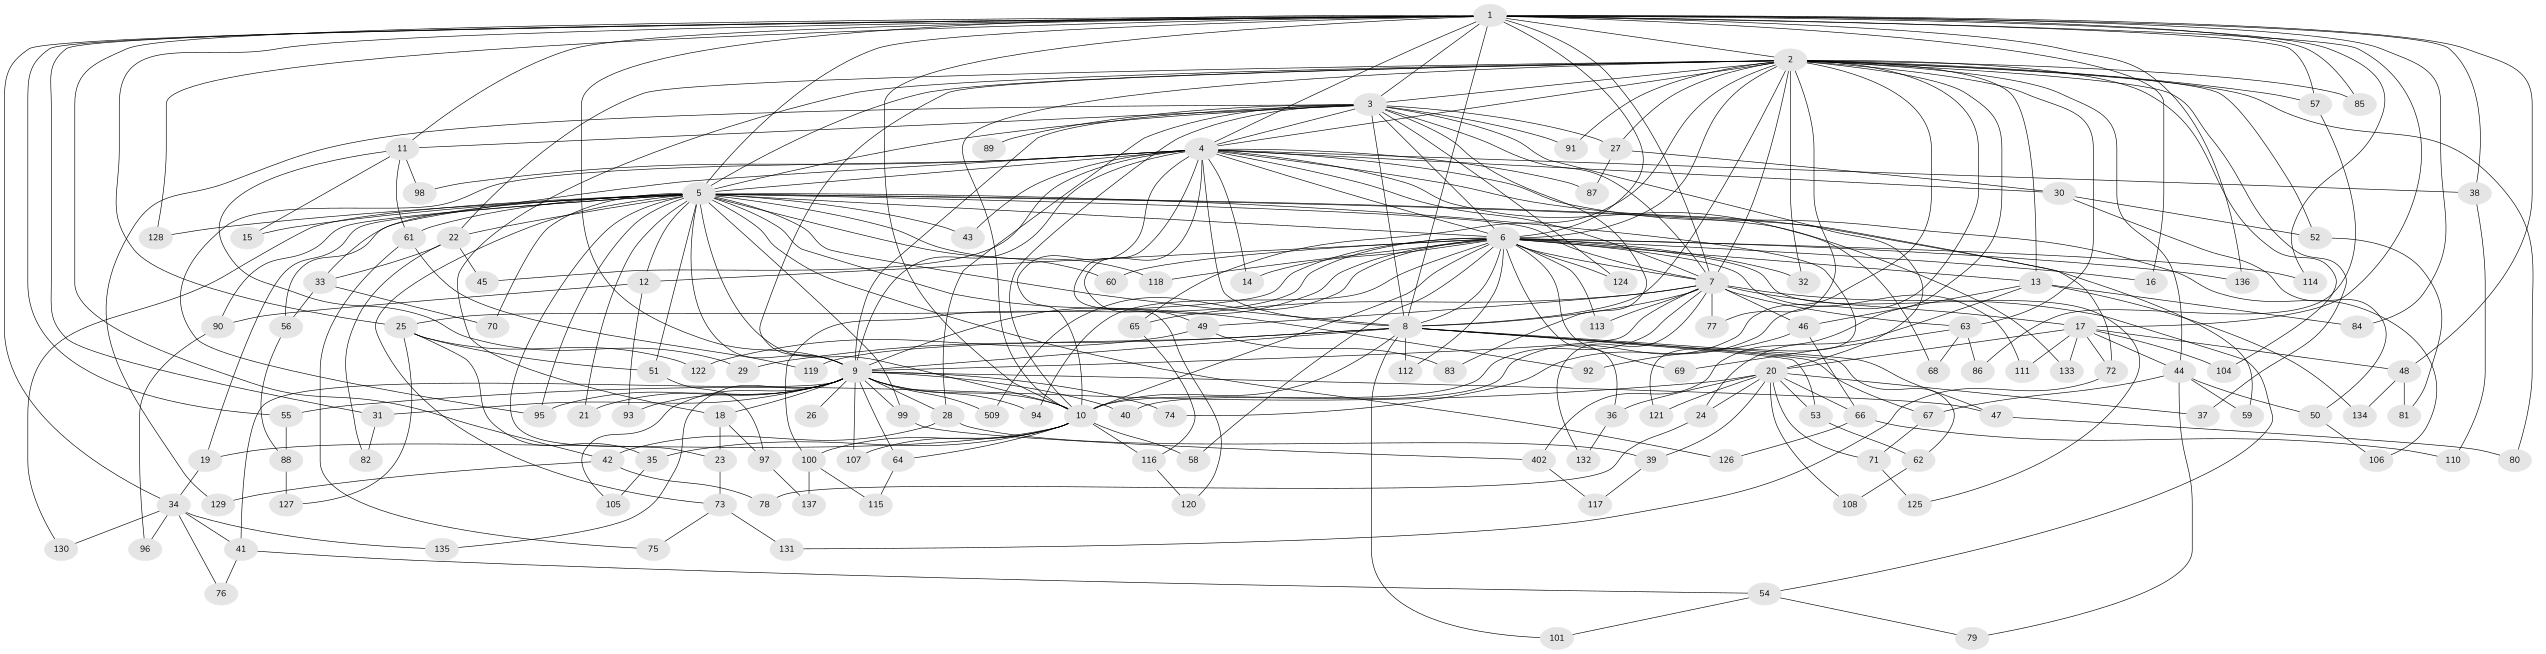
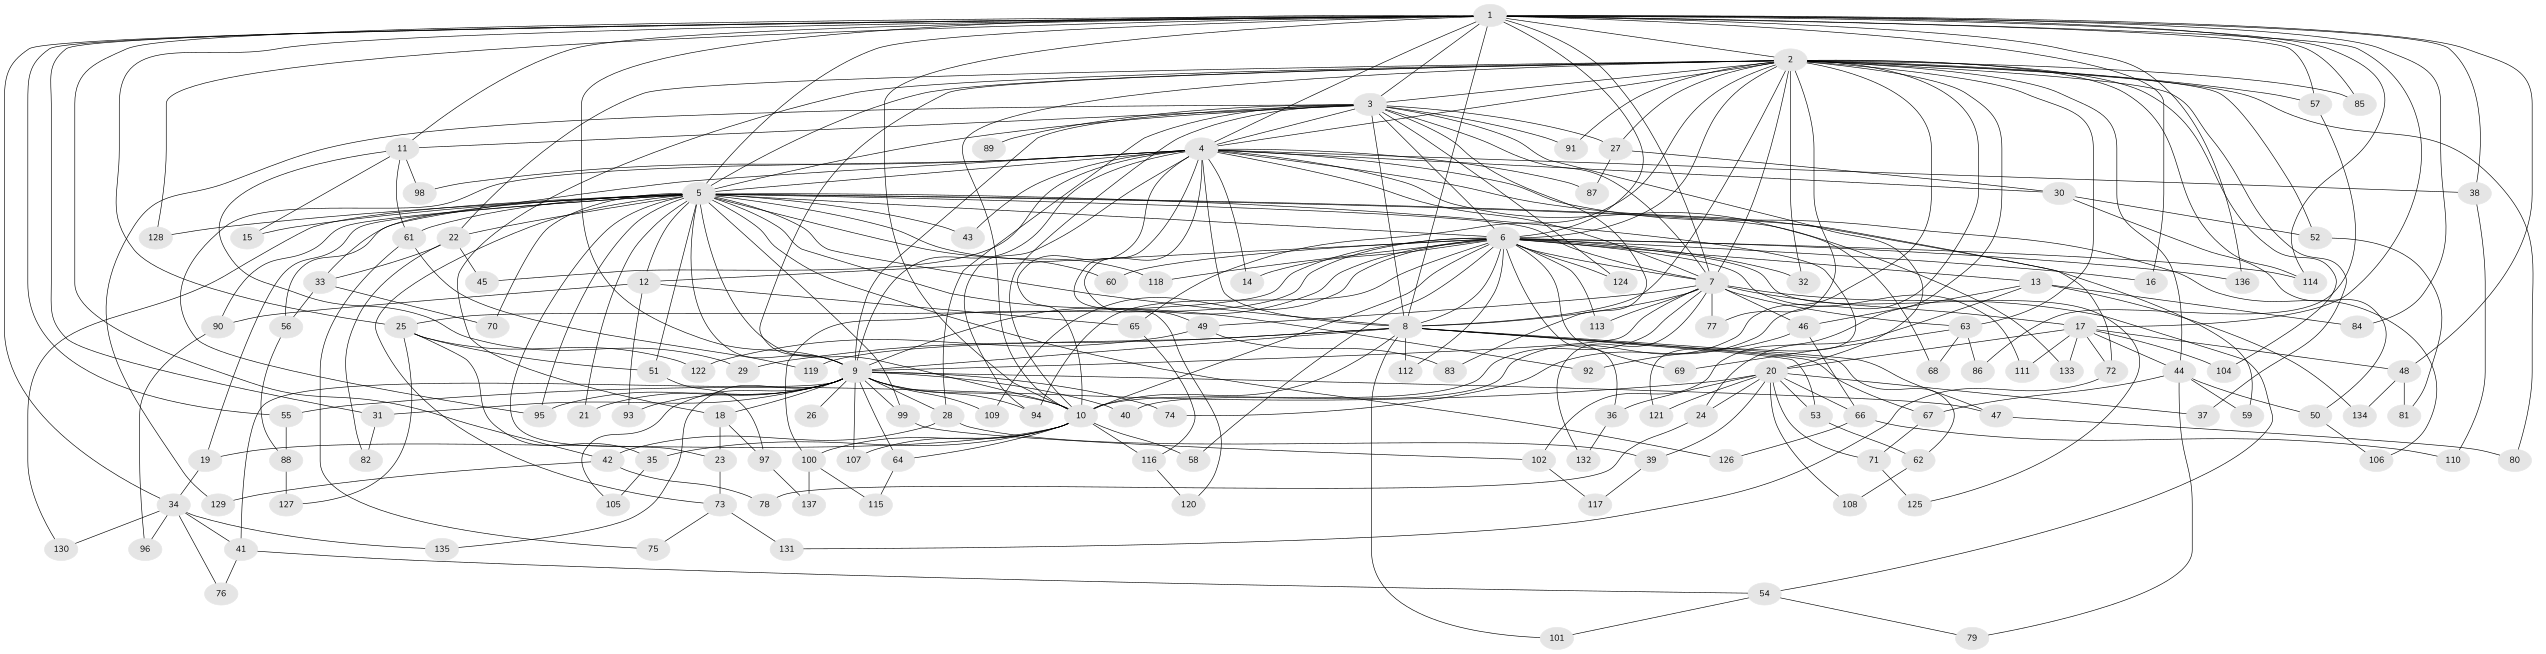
(2014, 99) -> (2113, 88)
(1352, 195) -> (1024, 254)
(1436, 302) -> (889, 305)
(992, 416) -> (992, 416)
(1539, 460) -> (1539, 460)
